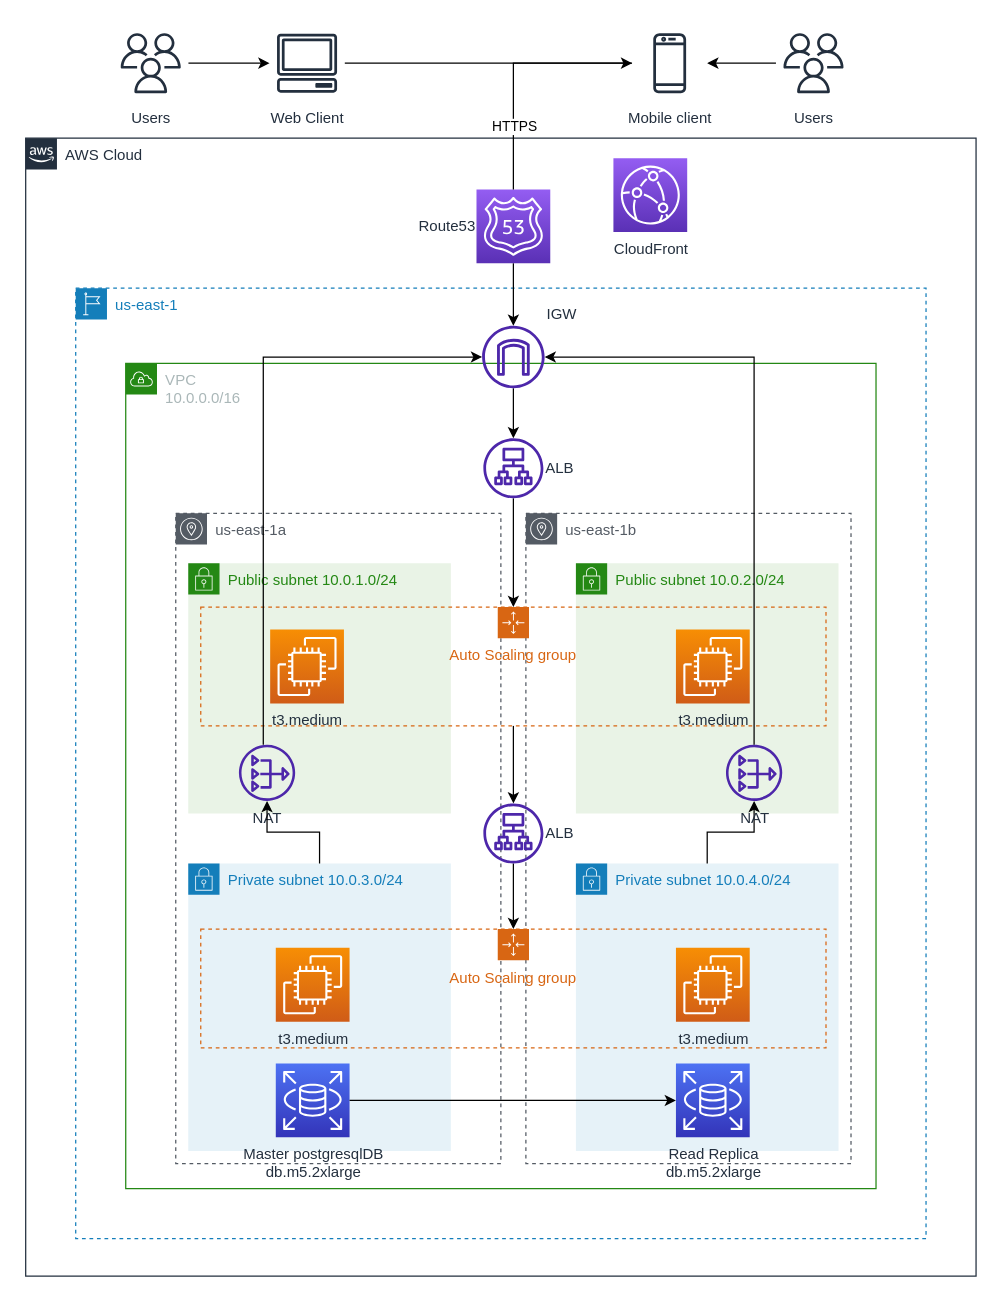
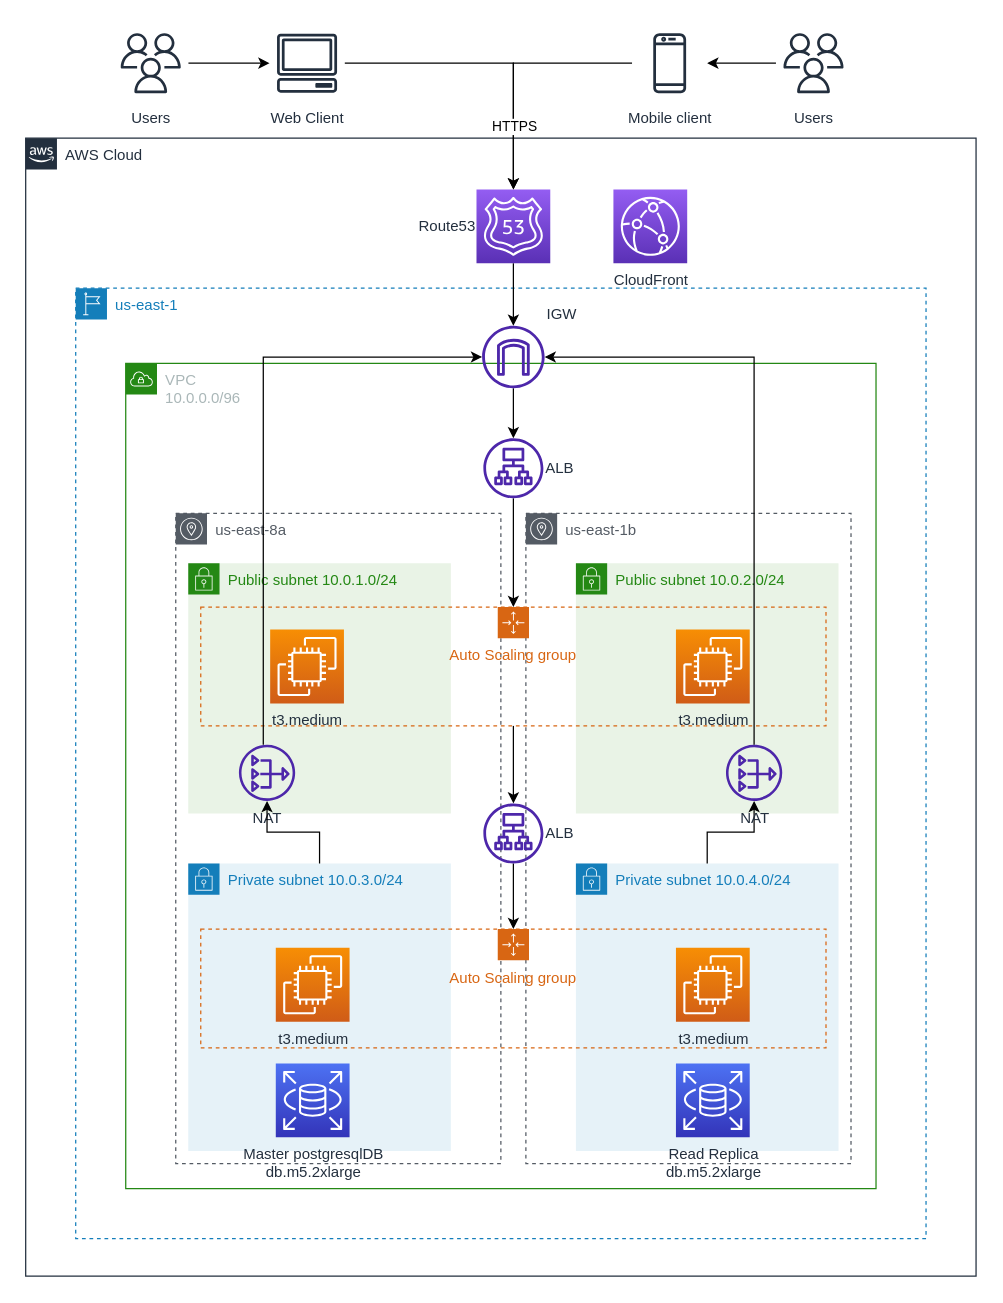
(510, 63) -> (510, 63)
(513, 185) -> (628, 63)
(650, 195) -> (650, 226)
(206, 390) -> (206, 390)
(258, 531) -> (258, 531)
(509, 1100) -> none
